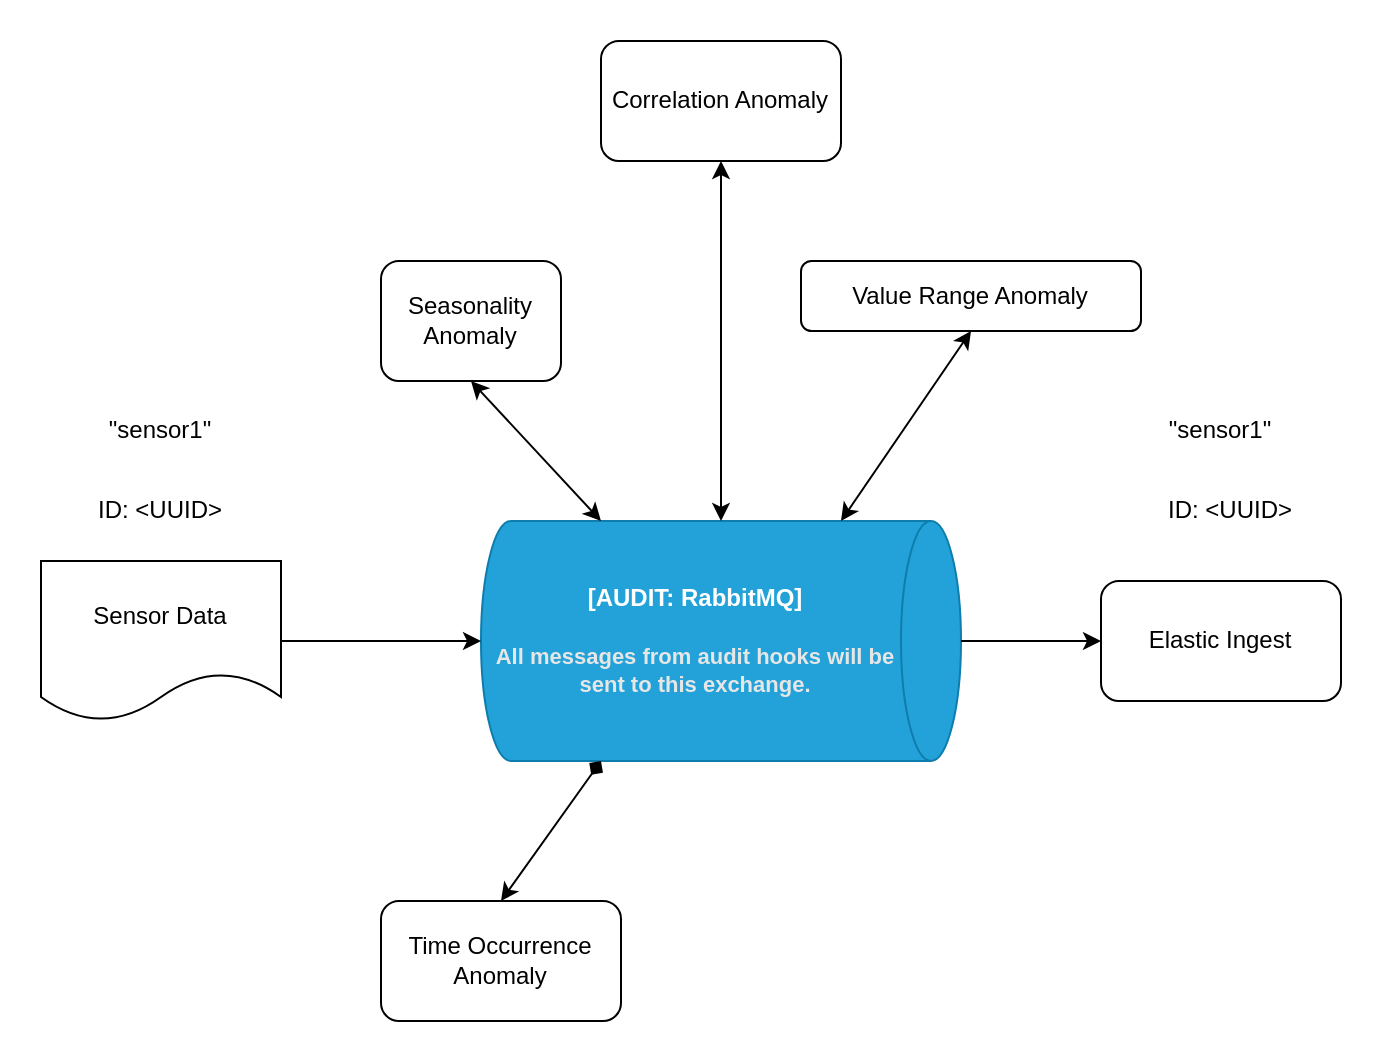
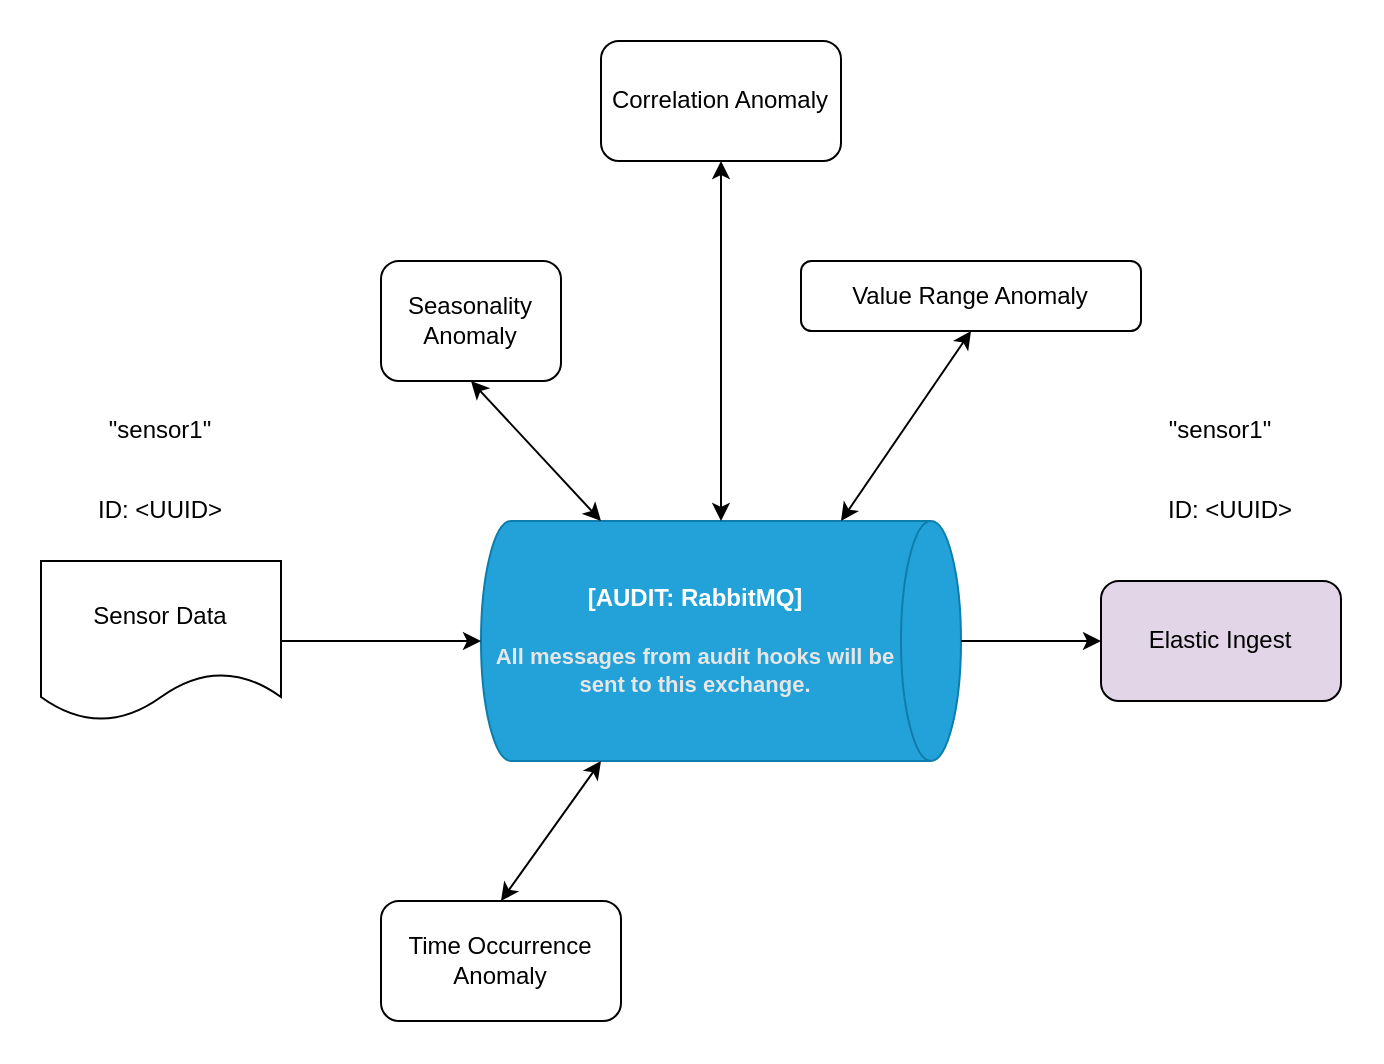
(1221, 641) -> (1221, 641)
(591, 774) -> (592, 773)
